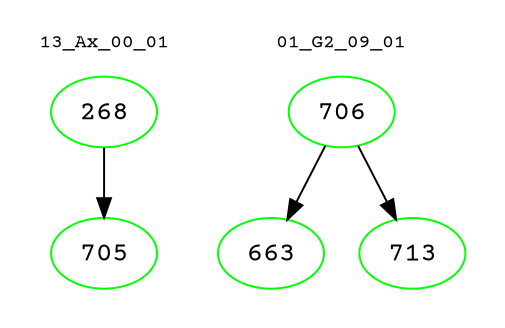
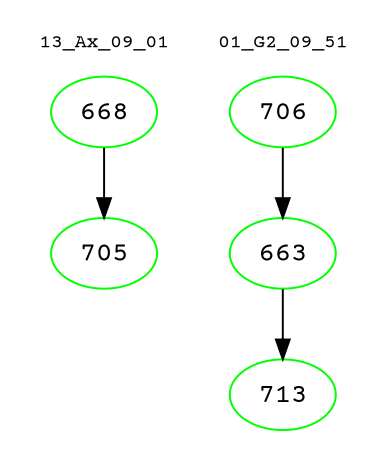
(105, 42) -> (105, 42)
(342, 42) -> (284, 42)
(104, 112) -> (104, 112)
(373, 174) -> (283, 314)
